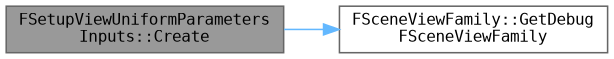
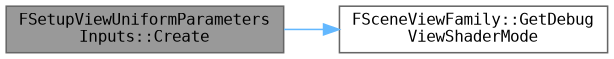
(474, 29) -> (474, 29)
